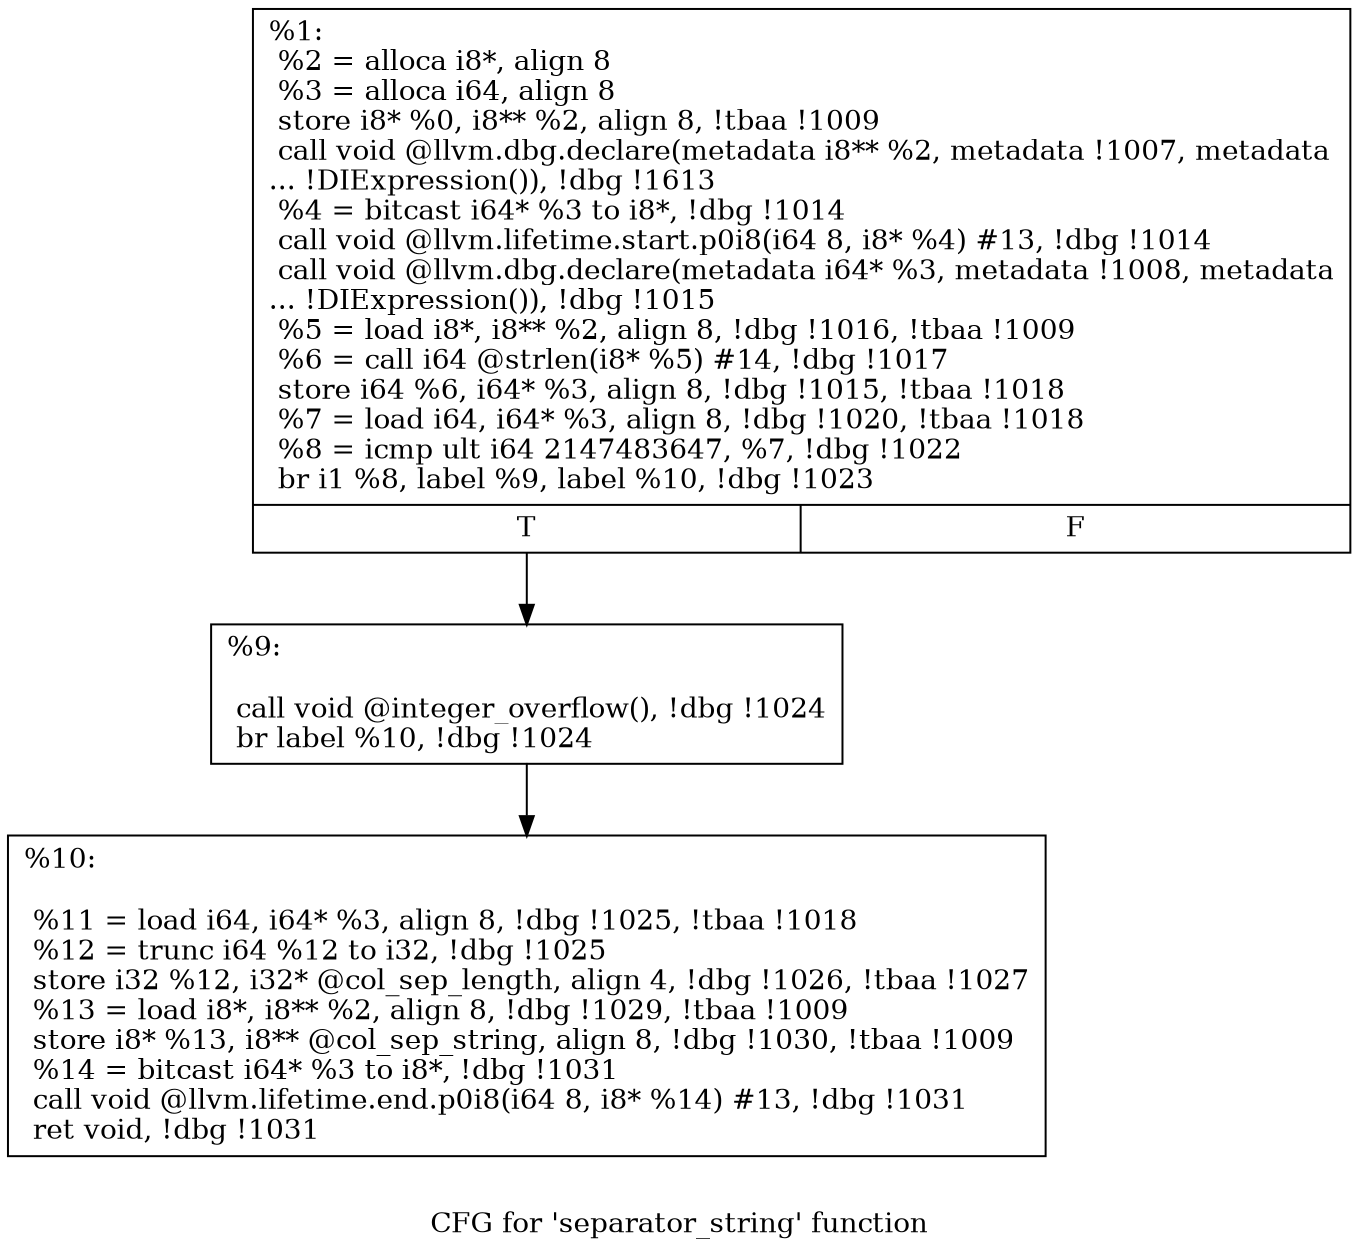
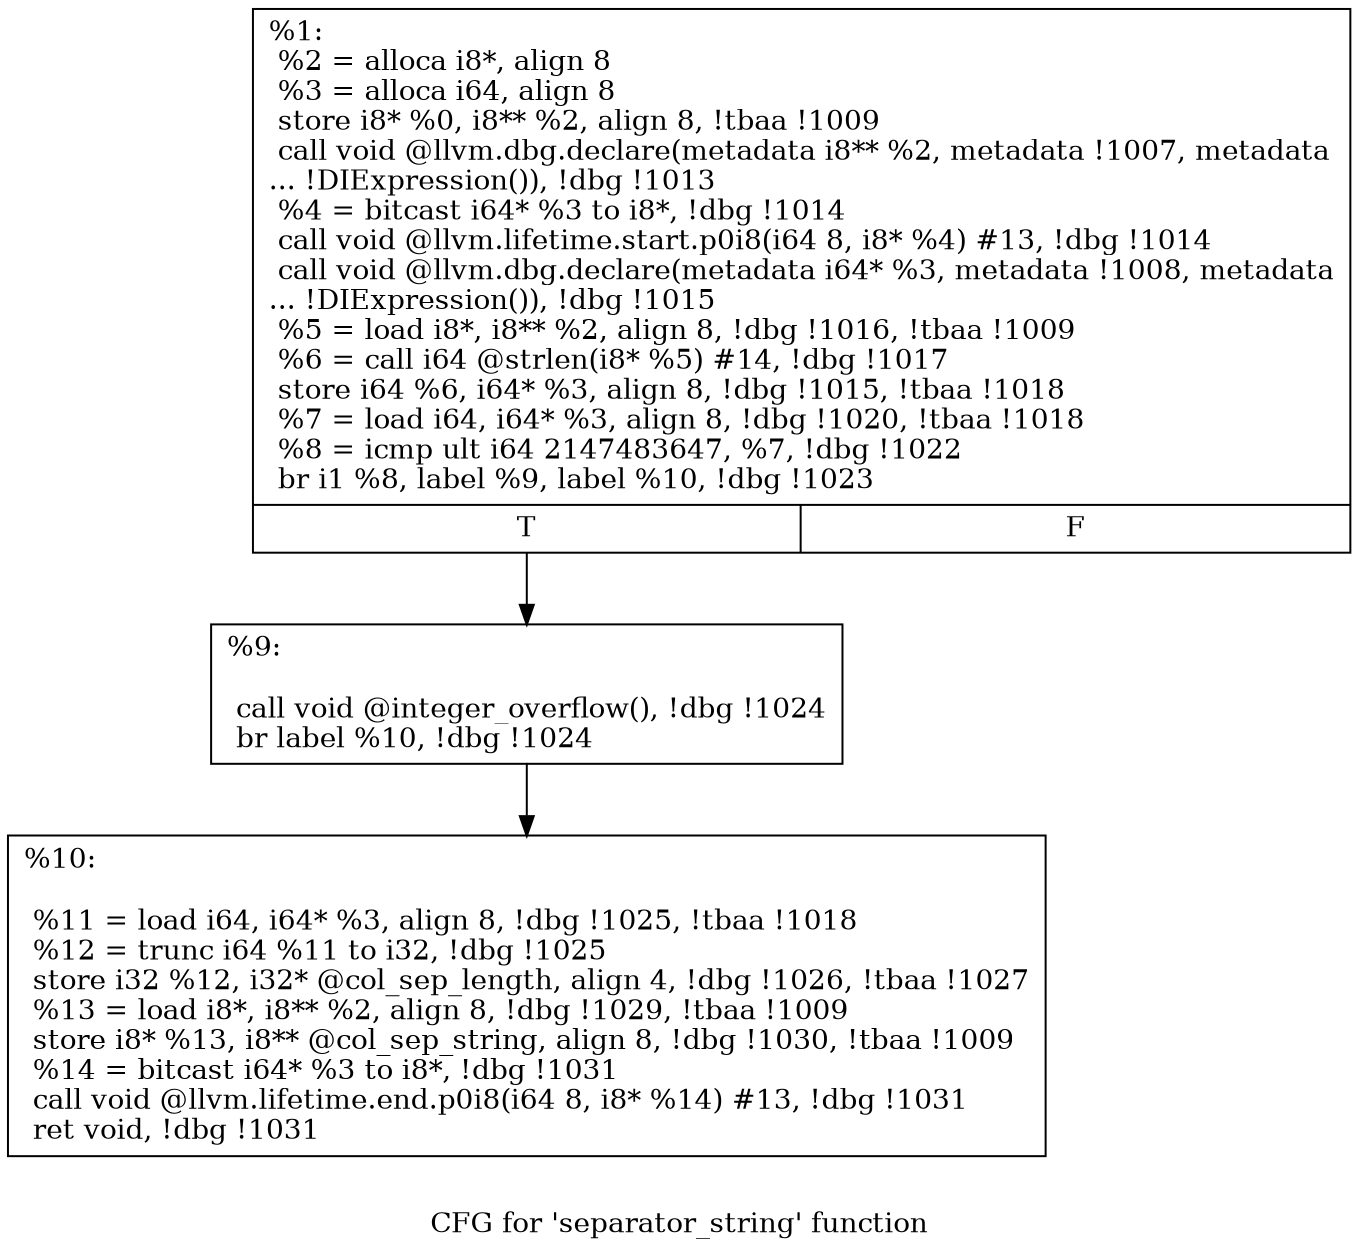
(493, 181) -> (493, 181)
(316, 951) -> (316, 951)
